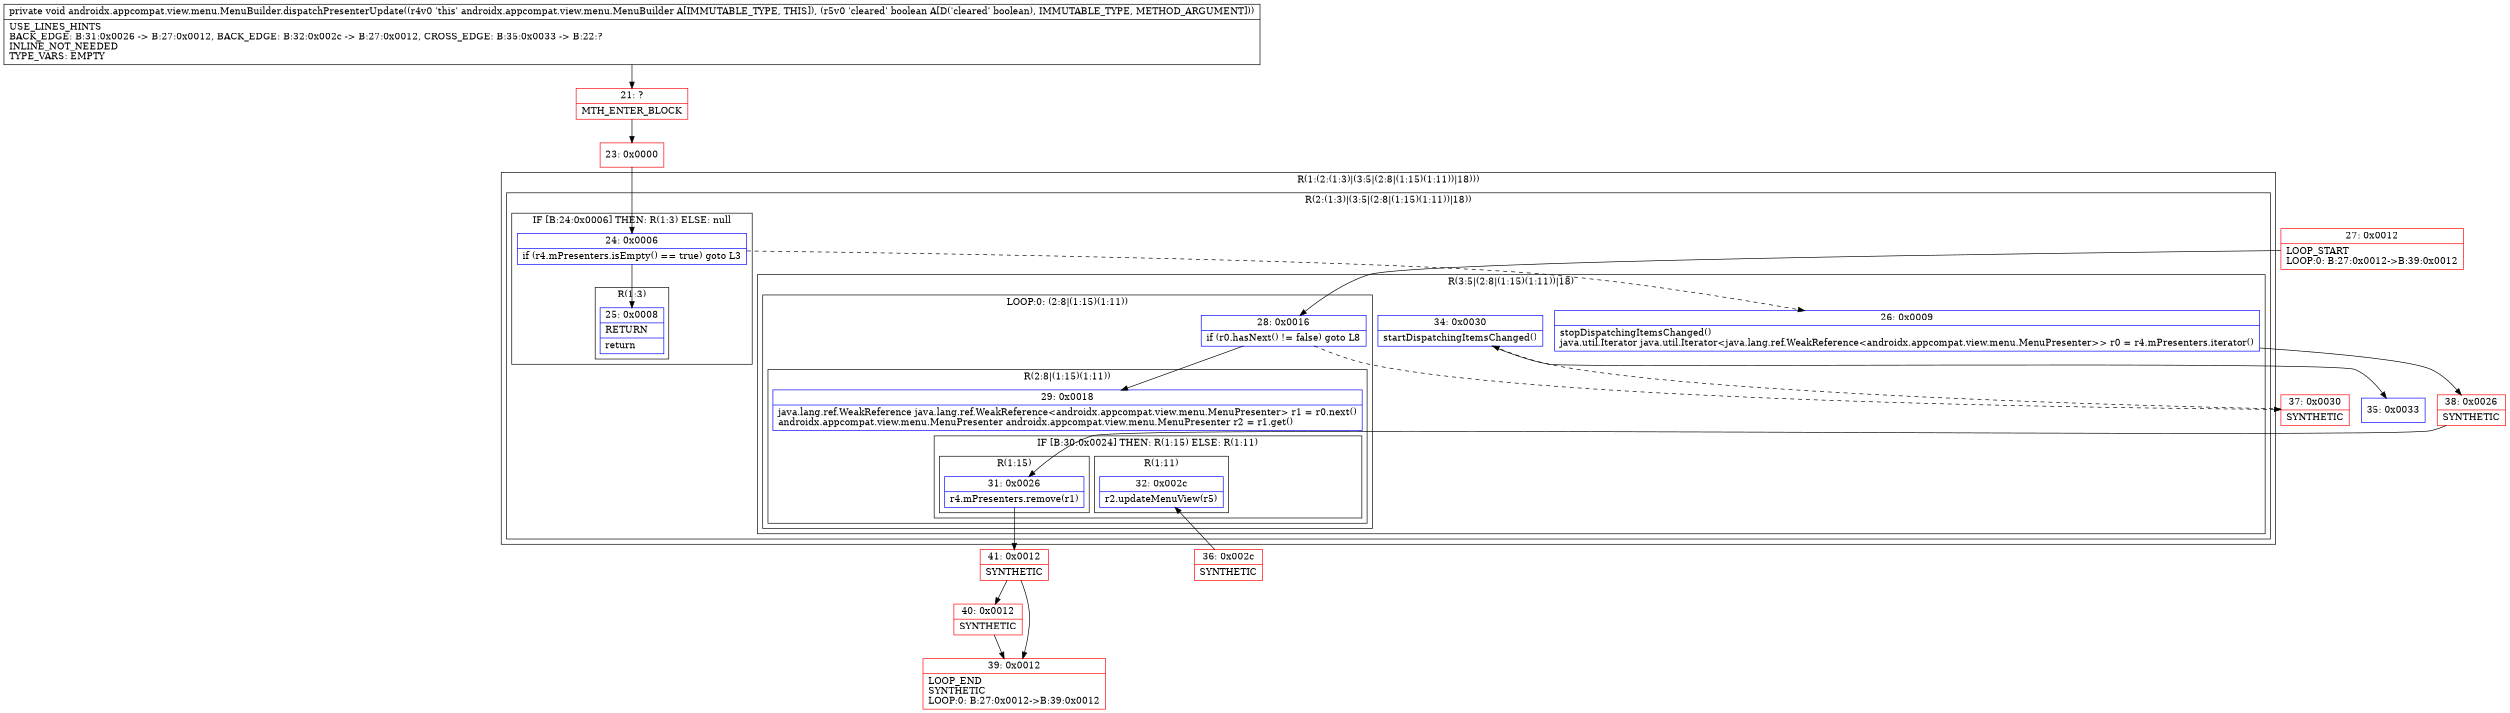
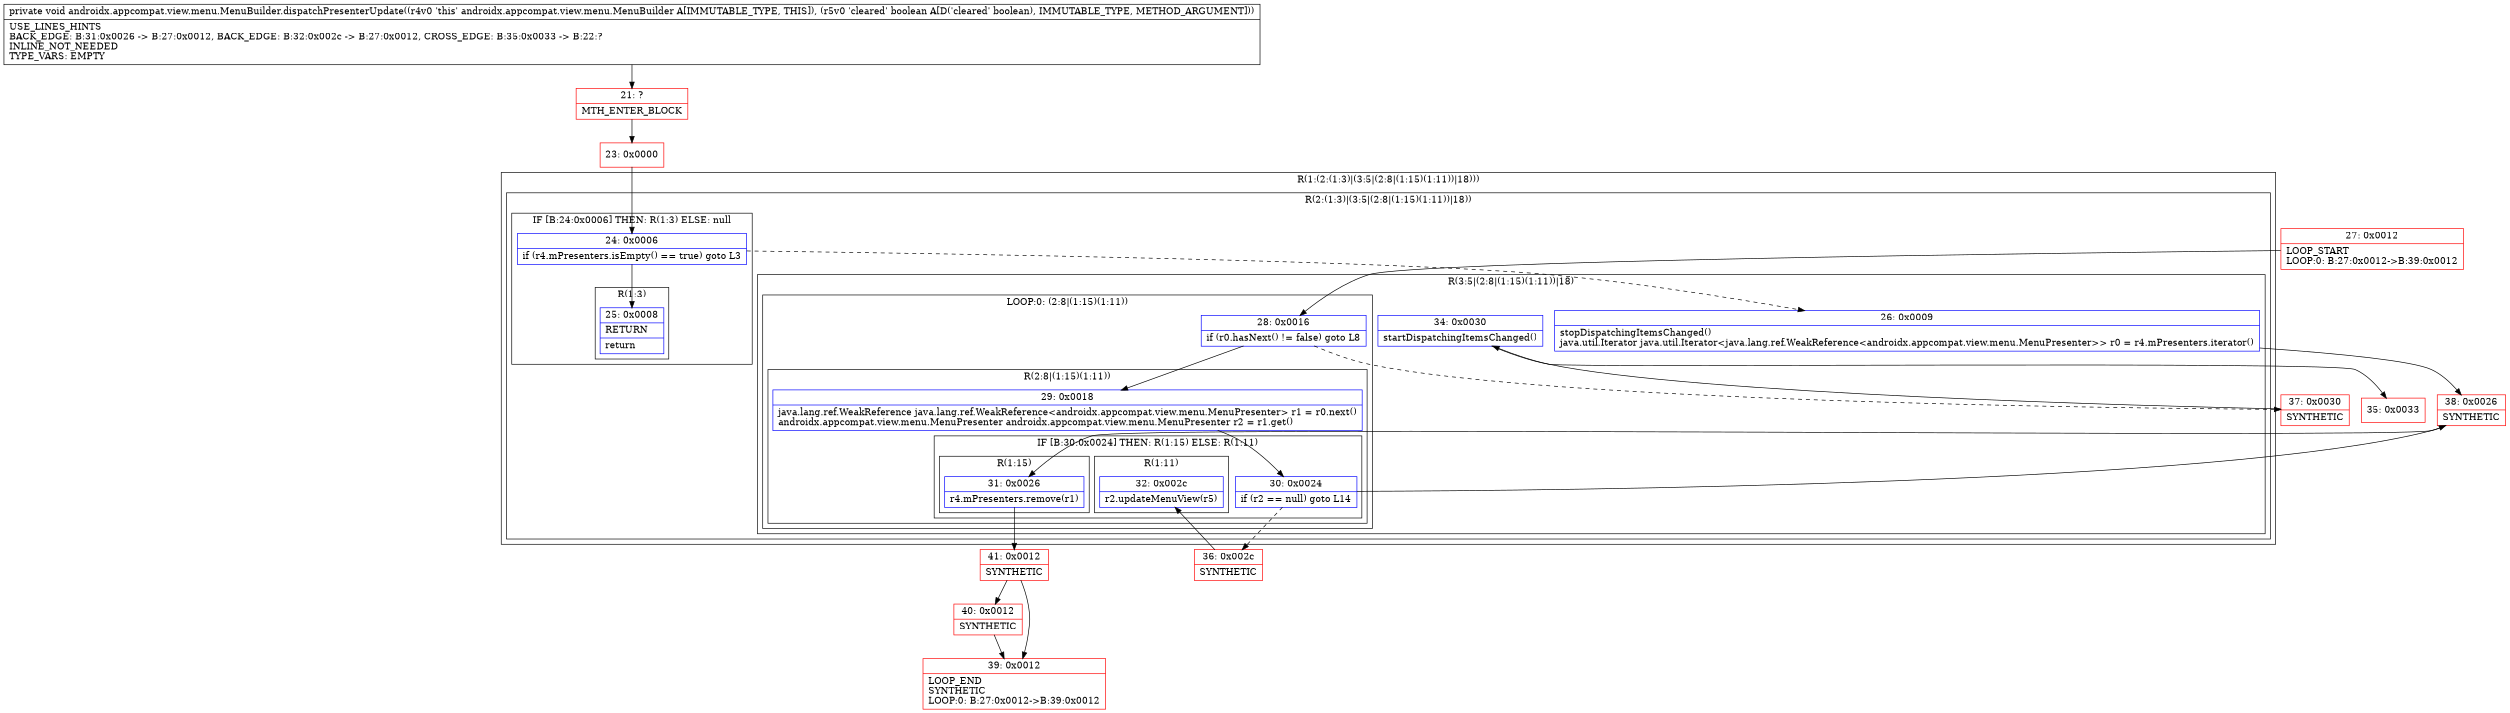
(1888, 395) -> (1888, 395)
(2393, 410) -> (2393, 410)
none -> (1296, 492)
